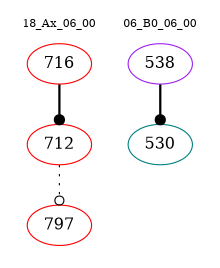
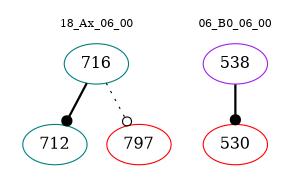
(59, 64) -> (96, 64)
(59, 145) -> (55, 145)
(160, 145) -> (235, 145)
(59, 181) -> (115, 100)
